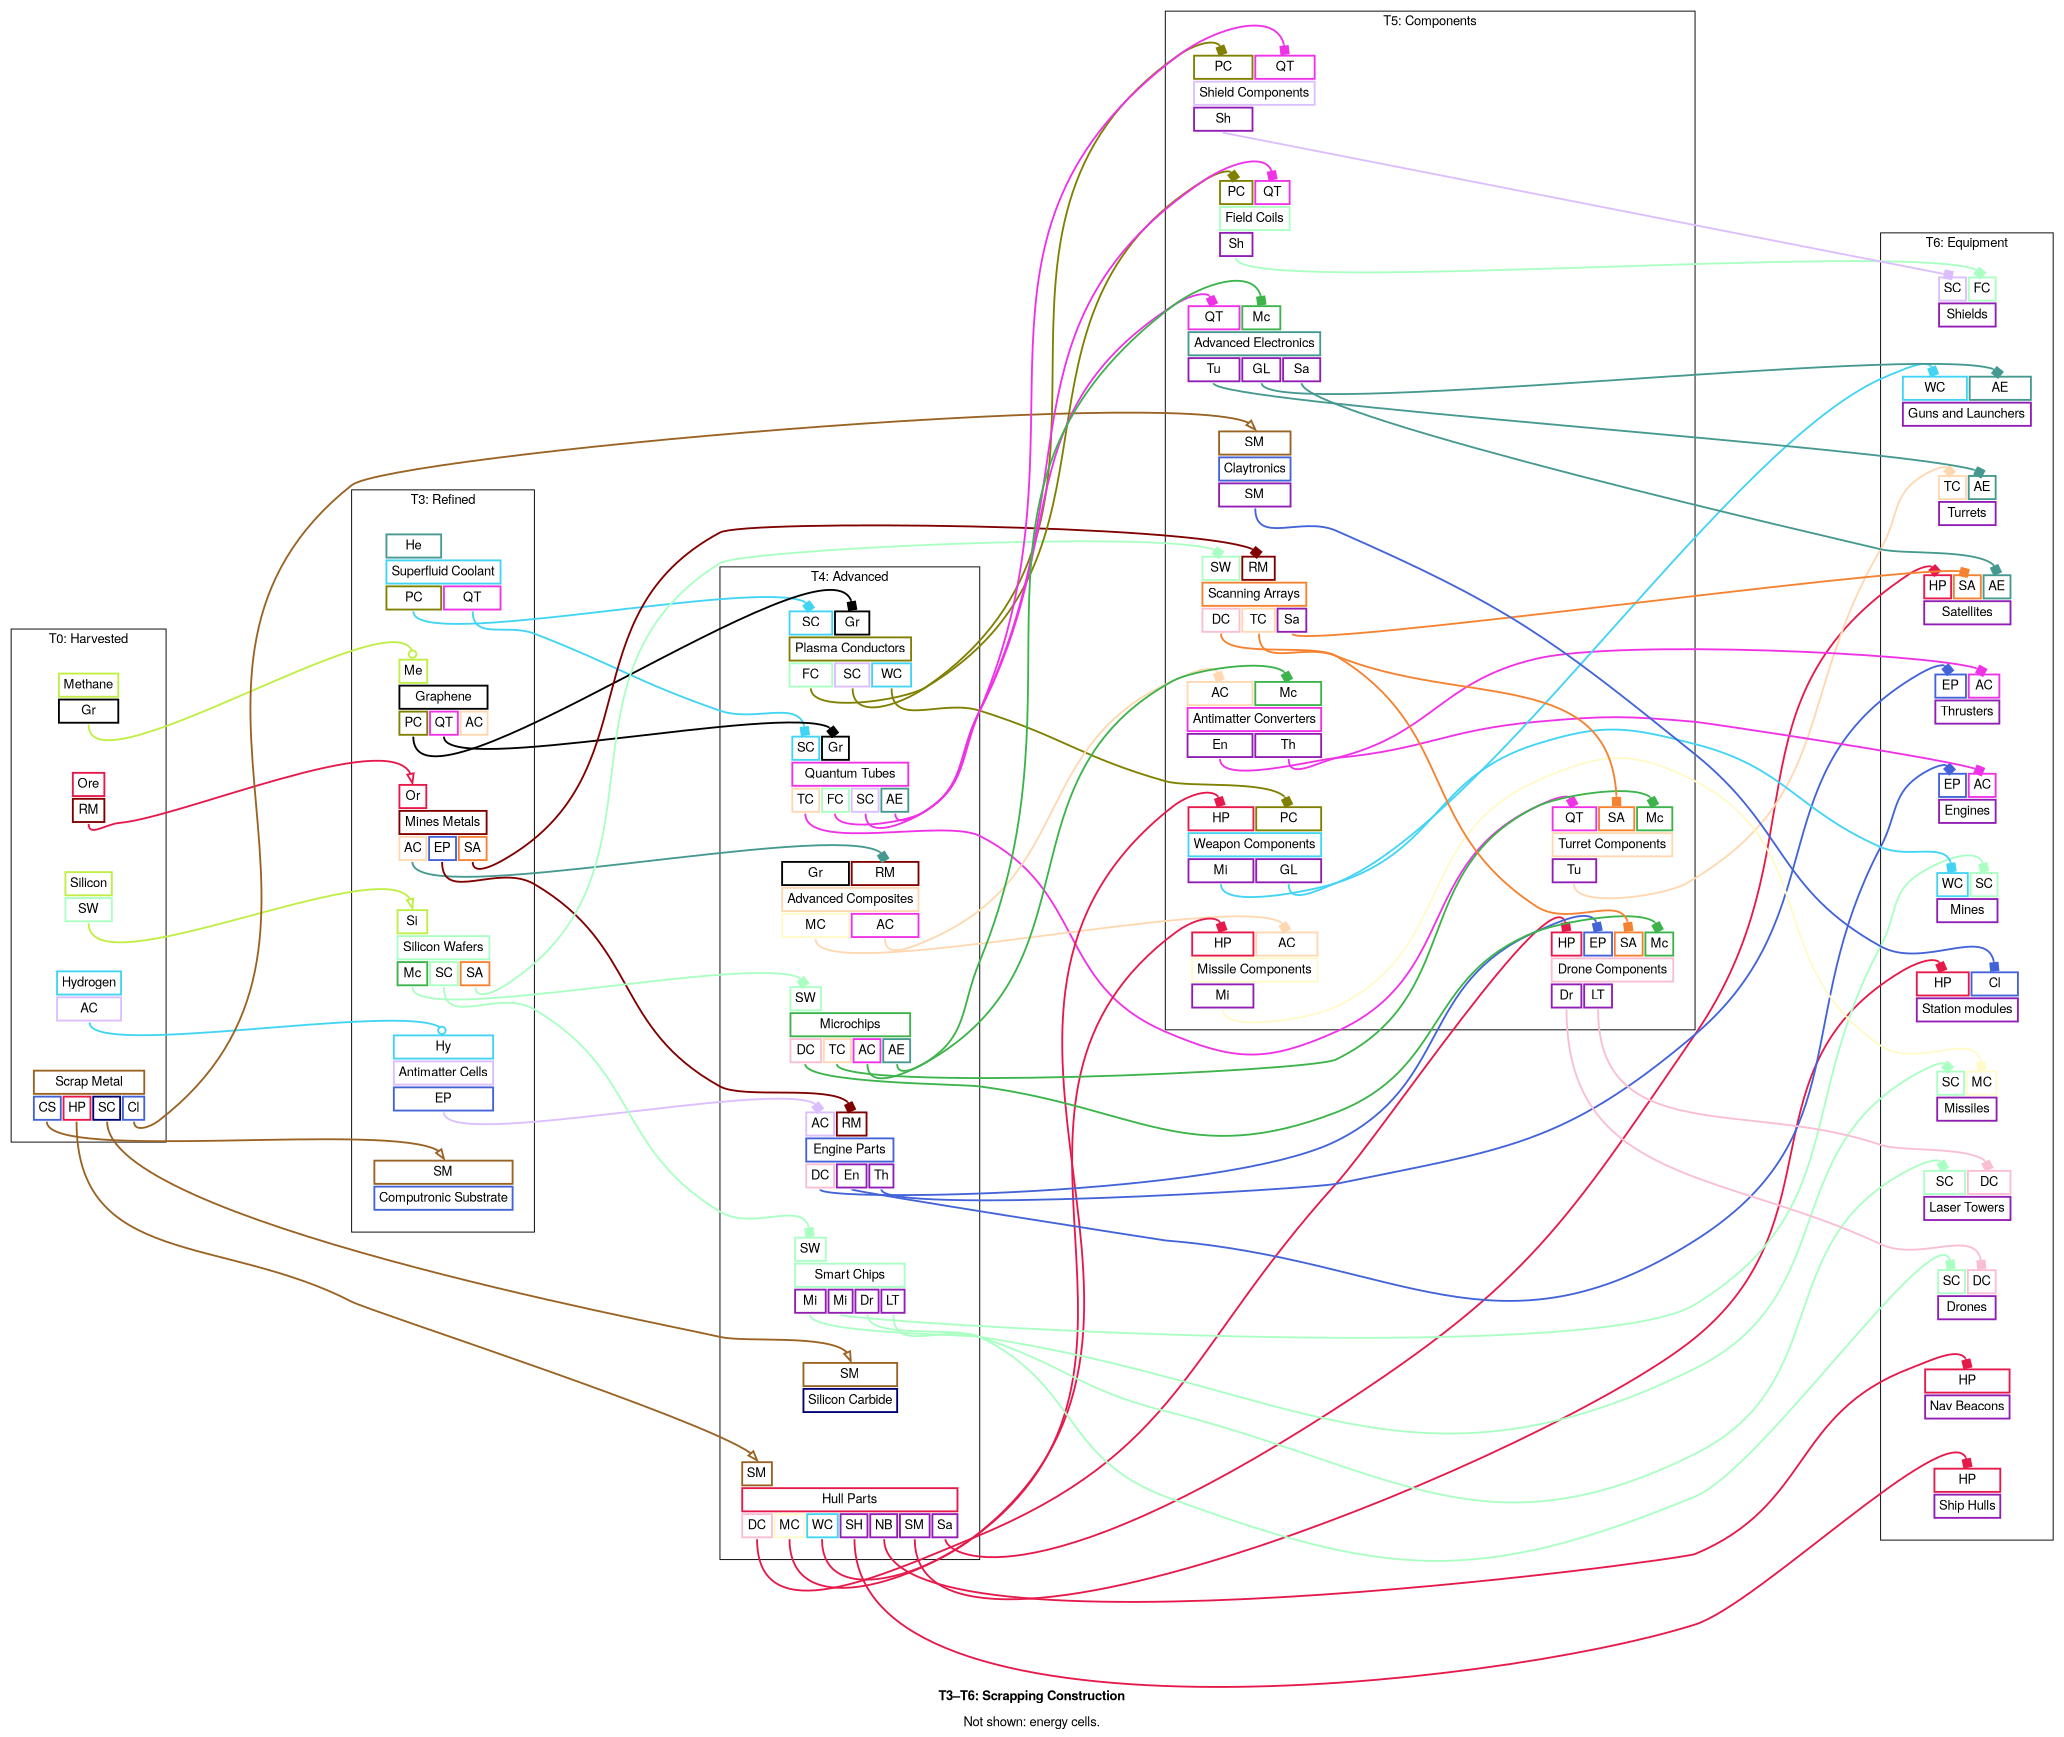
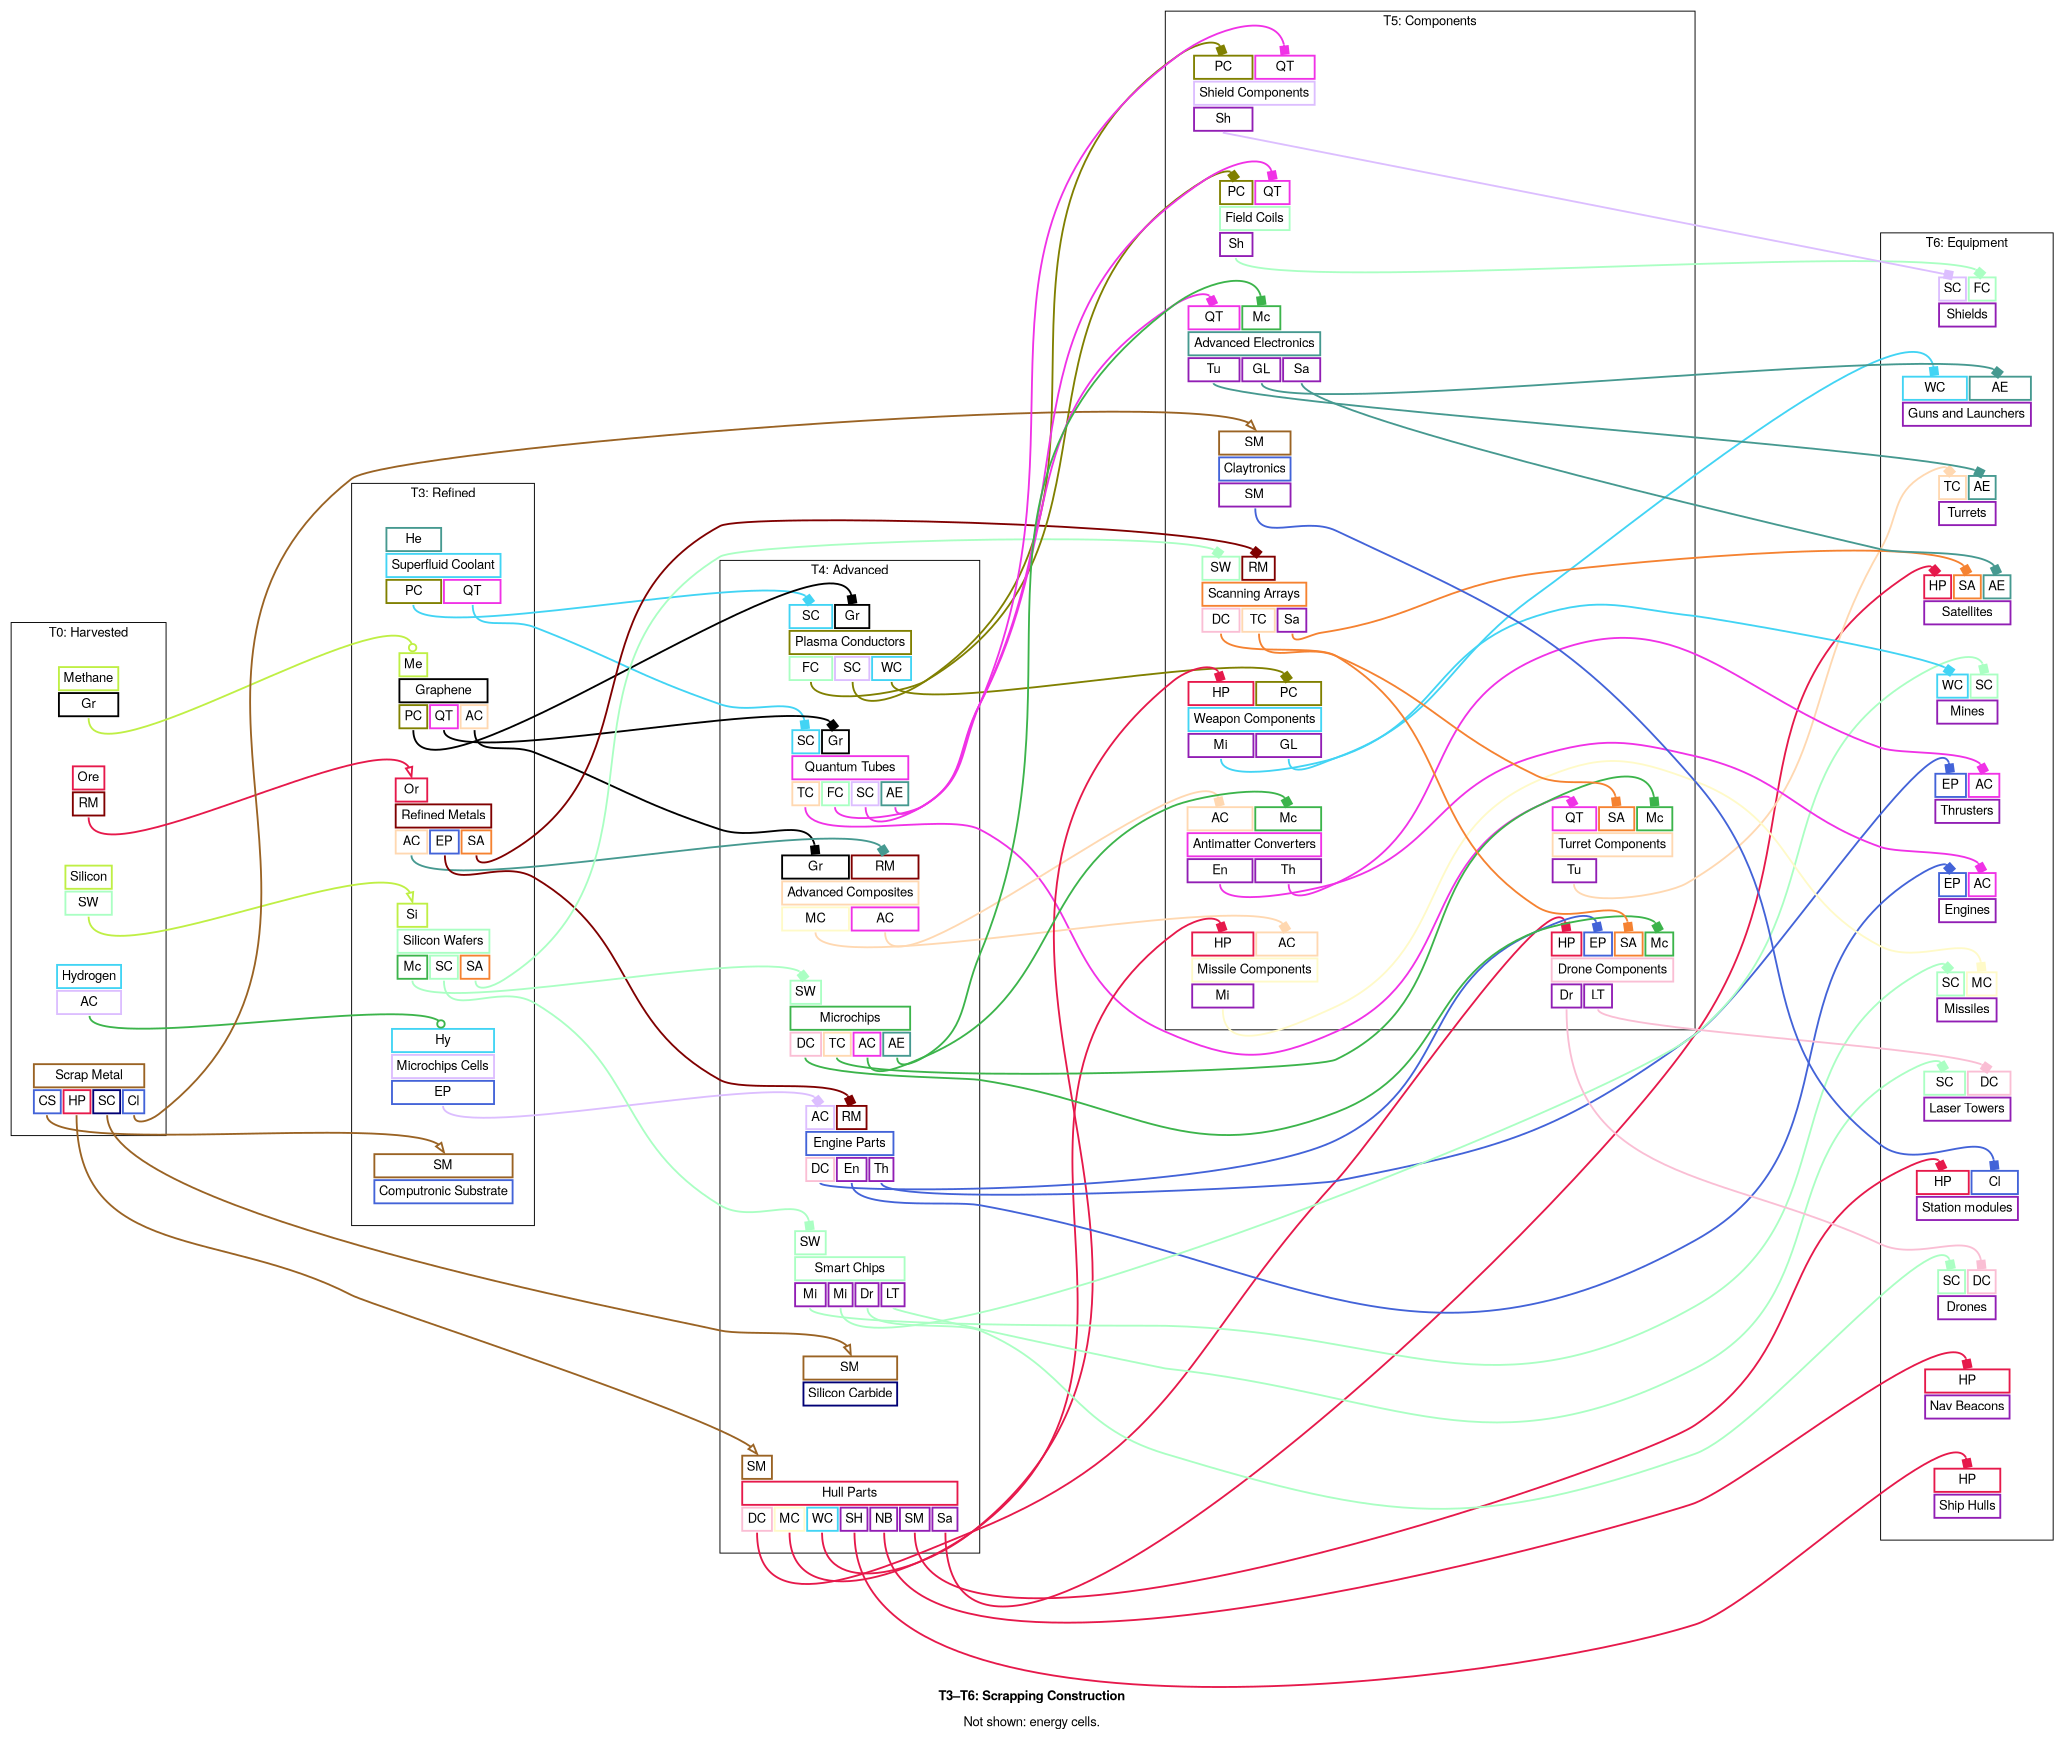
none -> (640, 799)
(443, 822) -> (443, 815)
(263, 1028) -> (263, 1022)
(443, 1073) -> (443, 1066)
